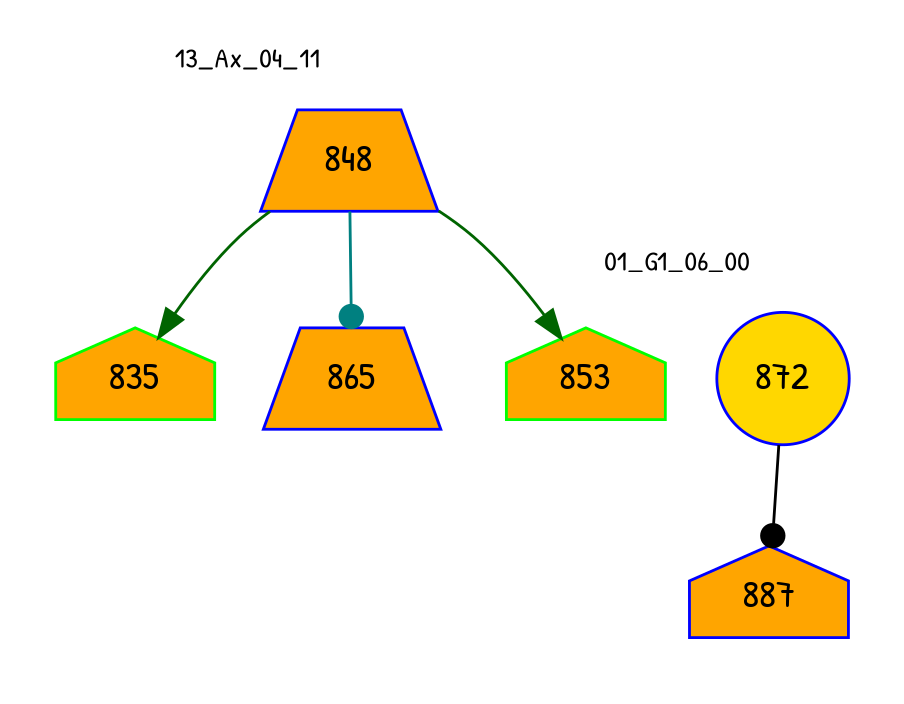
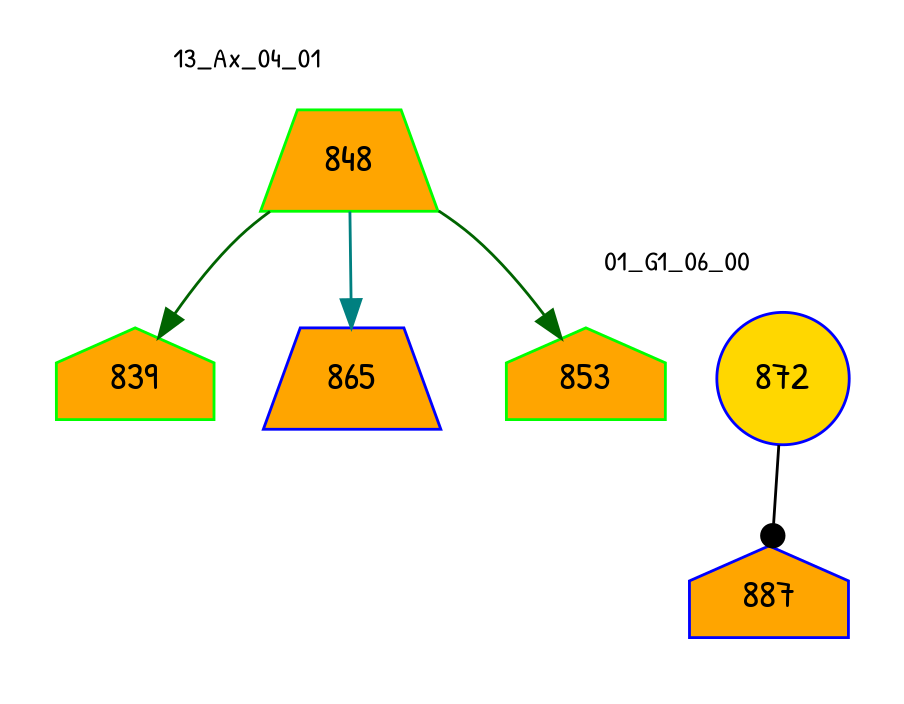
(248, 61) -> (248, 61)
(349, 161) -> (349, 161)
(351, 258) -> (351, 258)
(135, 379) -> (135, 379)
